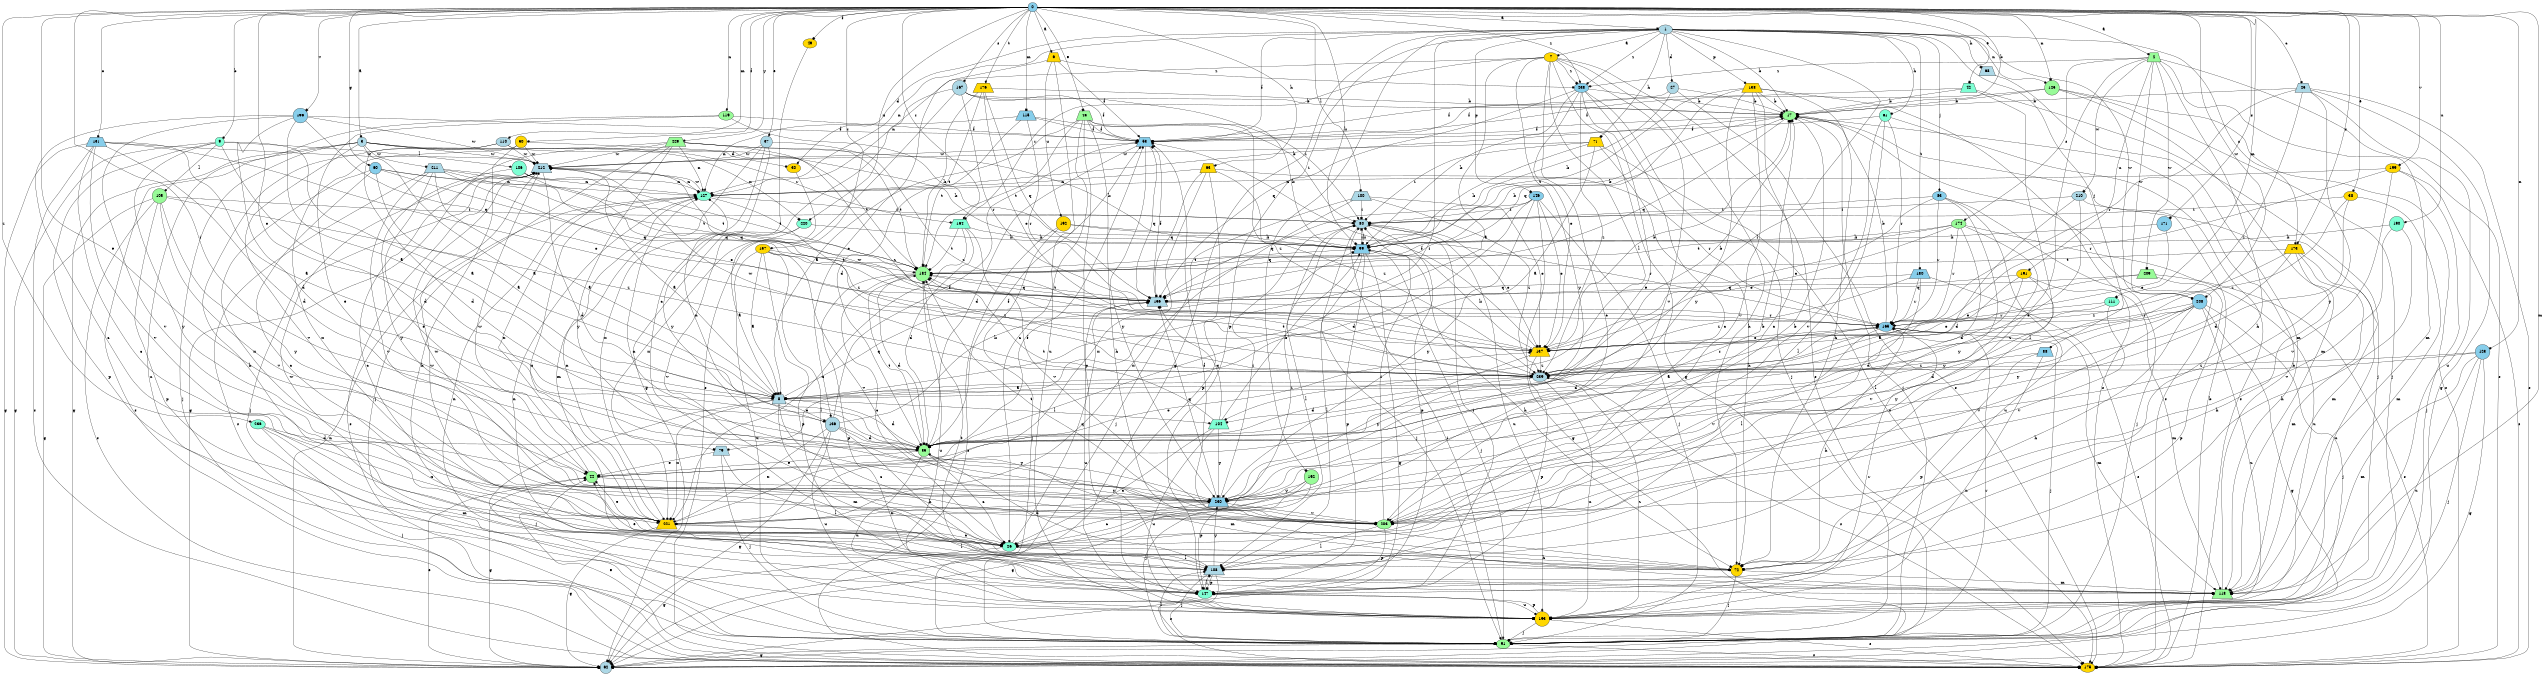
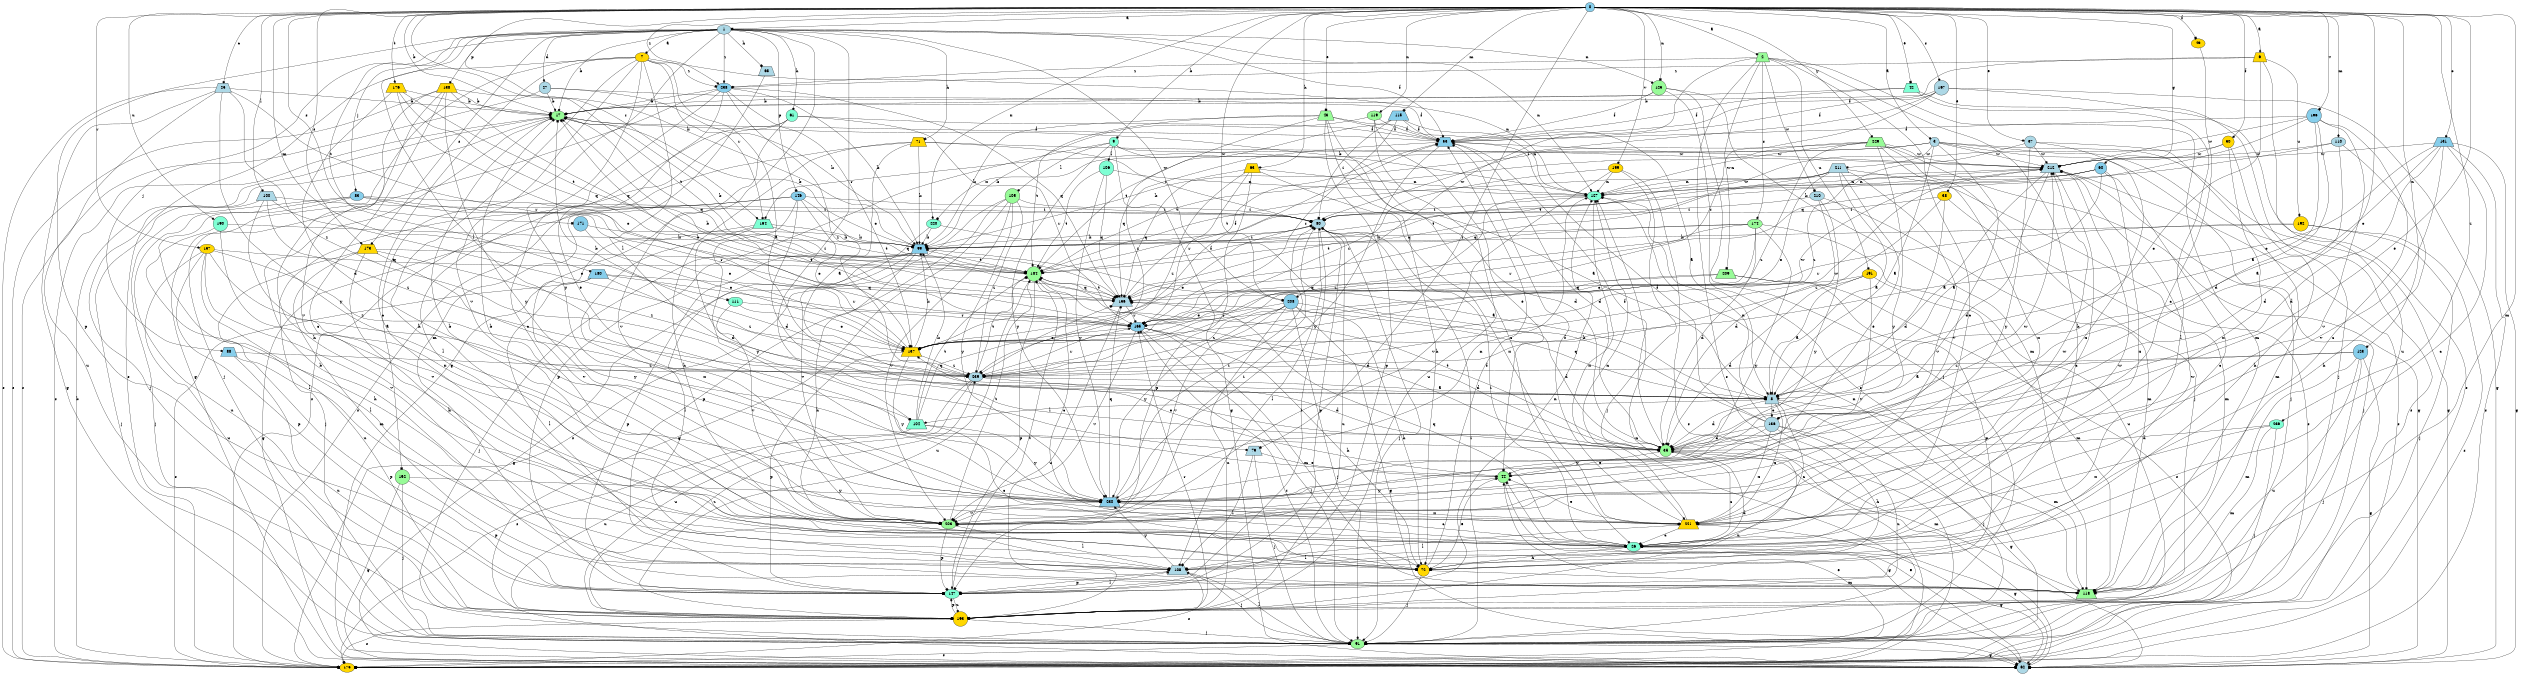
(794, 168) -> none
